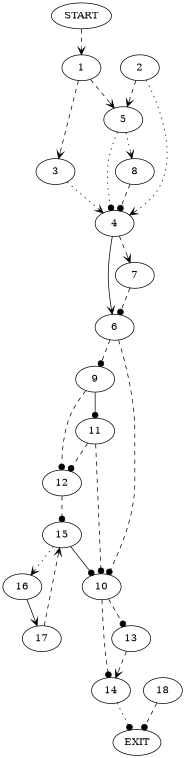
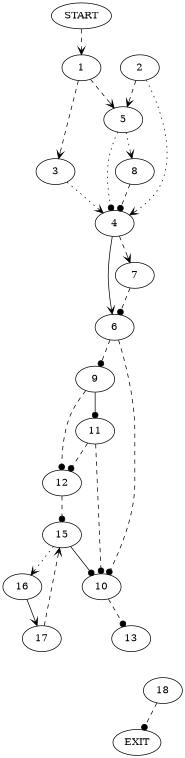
(111, 691) -> none
